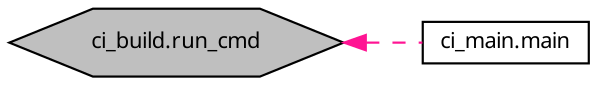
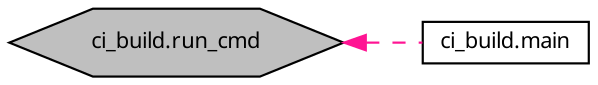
(506, 43) -> (506, 43)
